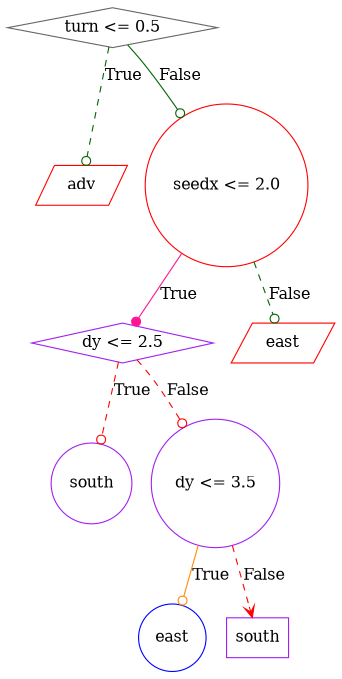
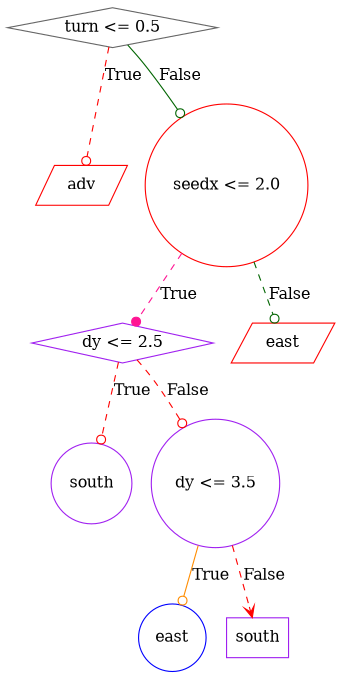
(98, 102) -> (98, 102)
(160, 286) -> (160, 286)
